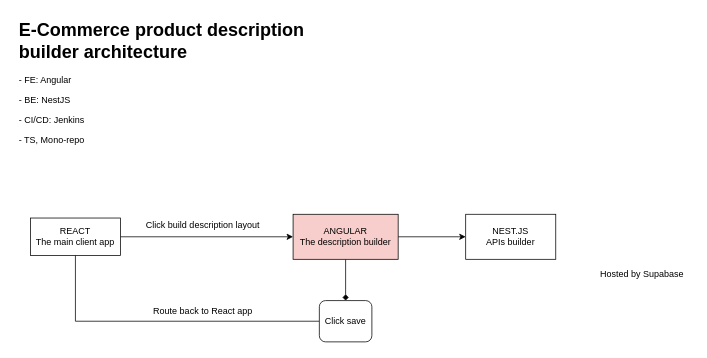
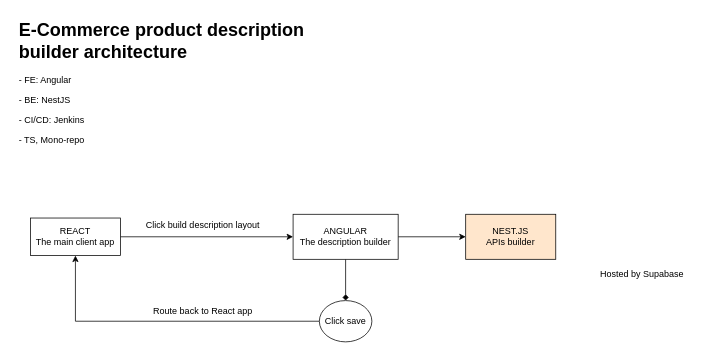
(345, 237) -> (345, 237)
(510, 237) -> (510, 237)
(75, 260) -> (75, 262)
(345, 321) -> (345, 321)
